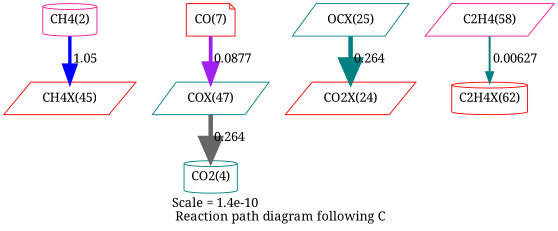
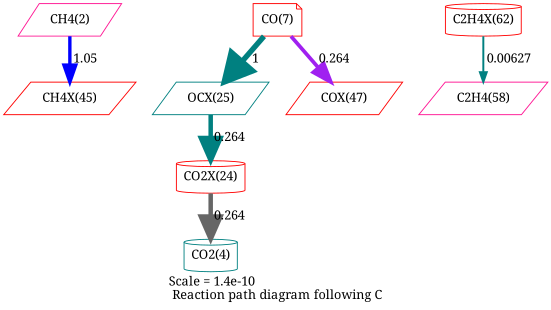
(70, 20) -> (70, 20)
none -> (253, 49)
(490, 54) -> (483, 54)
(231, 59) -> (333, 59)
(211, 98) -> (344, 98)
(351, 98) -> (211, 177)
(211, 126) -> (211, 205)
